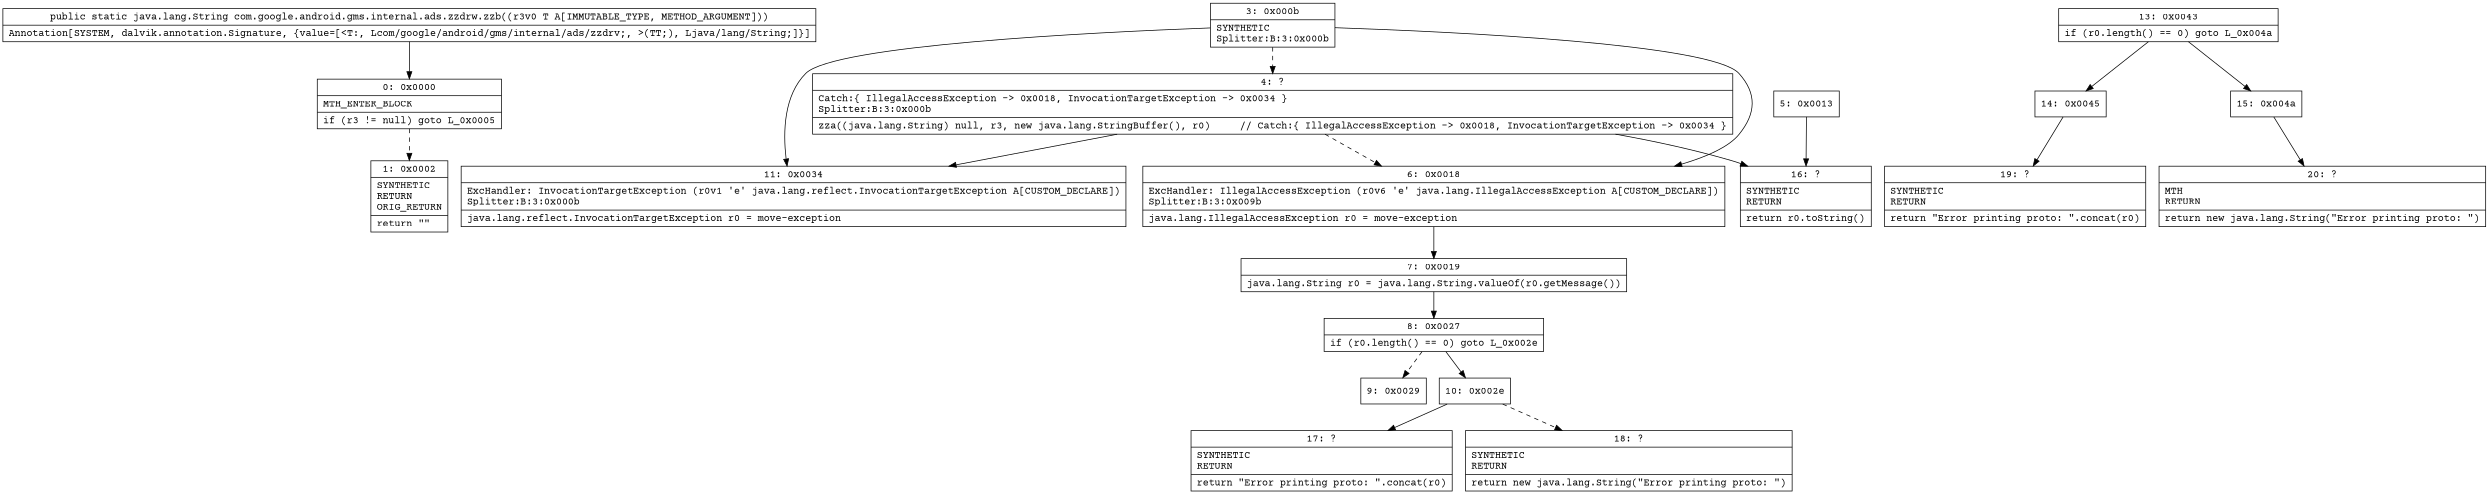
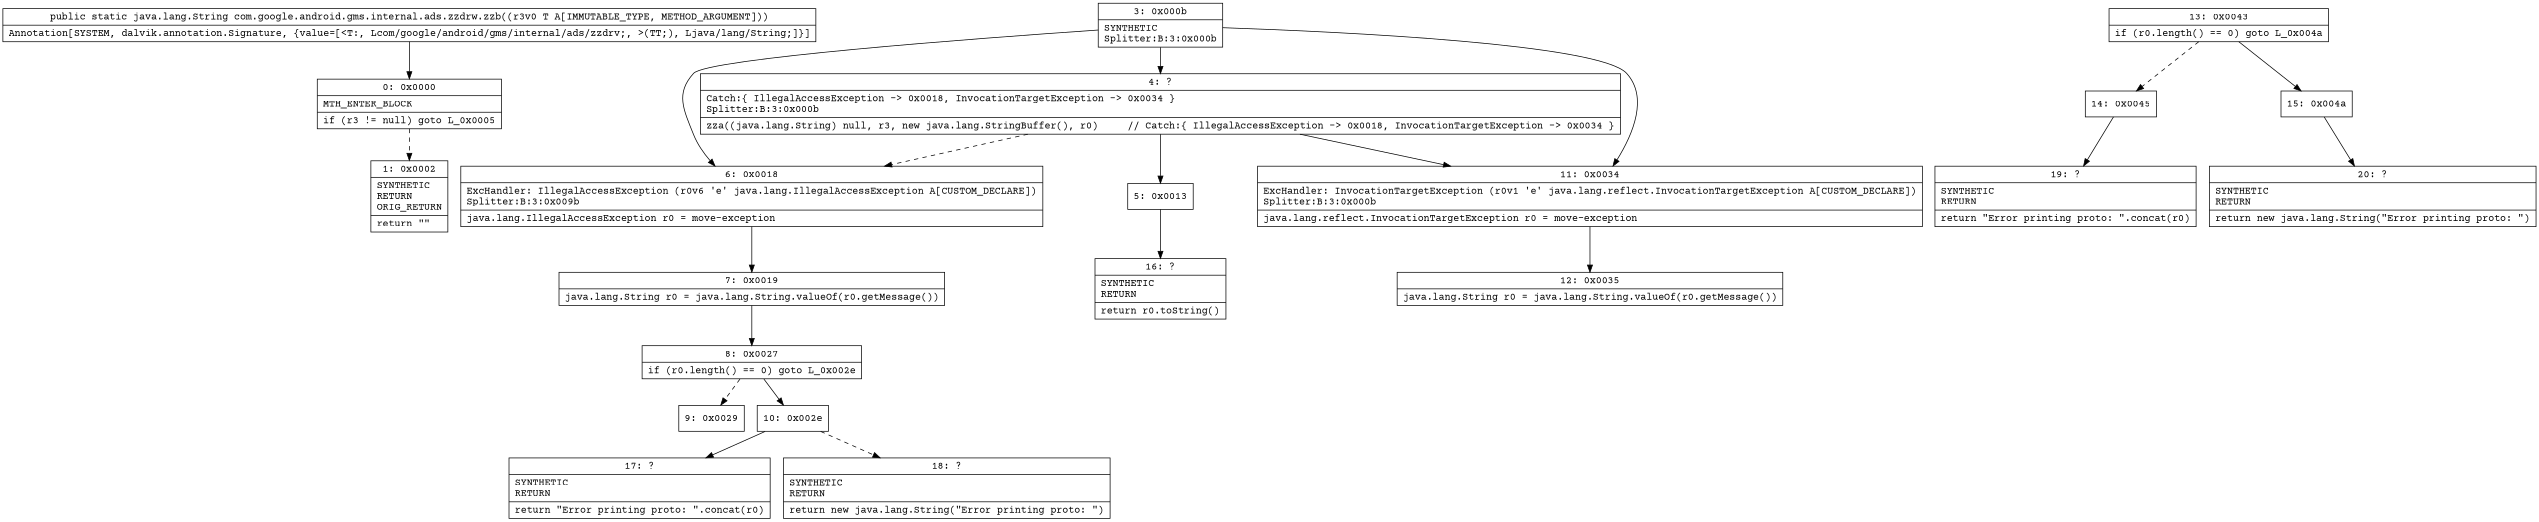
(1273, 57) -> (1160, 57)
(2120, 64) -> (2170, 64)
(1679, 147) -> (1160, 155)
(2174, 191) -> (2242, 191)
none -> (1590, 289)
